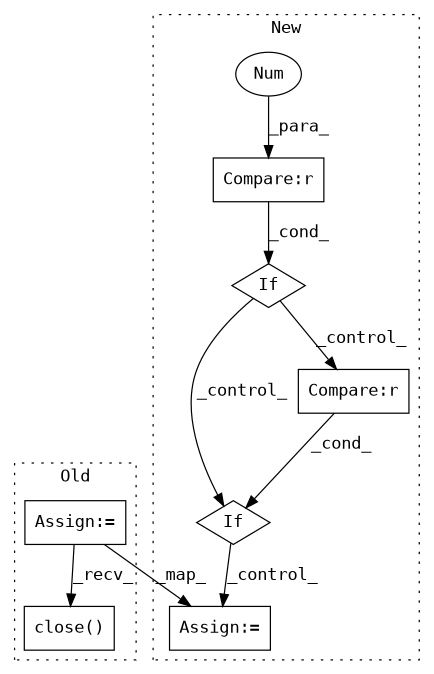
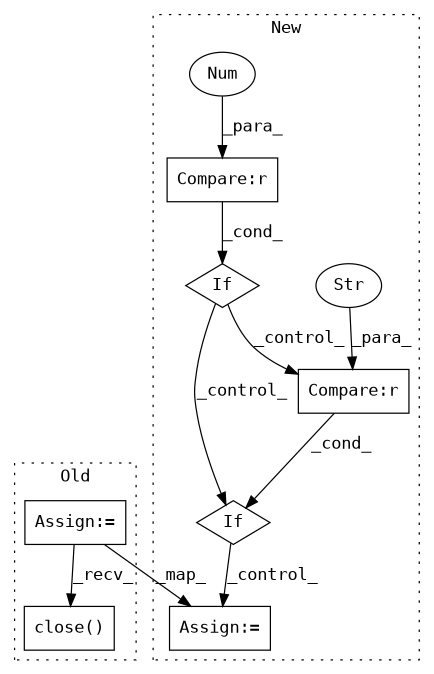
none -> (349, 286)
